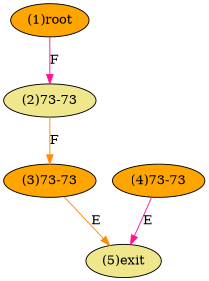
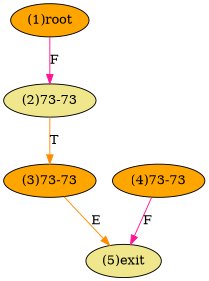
(54, 141) -> (54, 141)
(148, 221) -> (148, 221)
